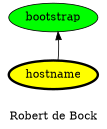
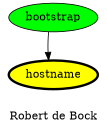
(59, 50) -> (48, 42)
